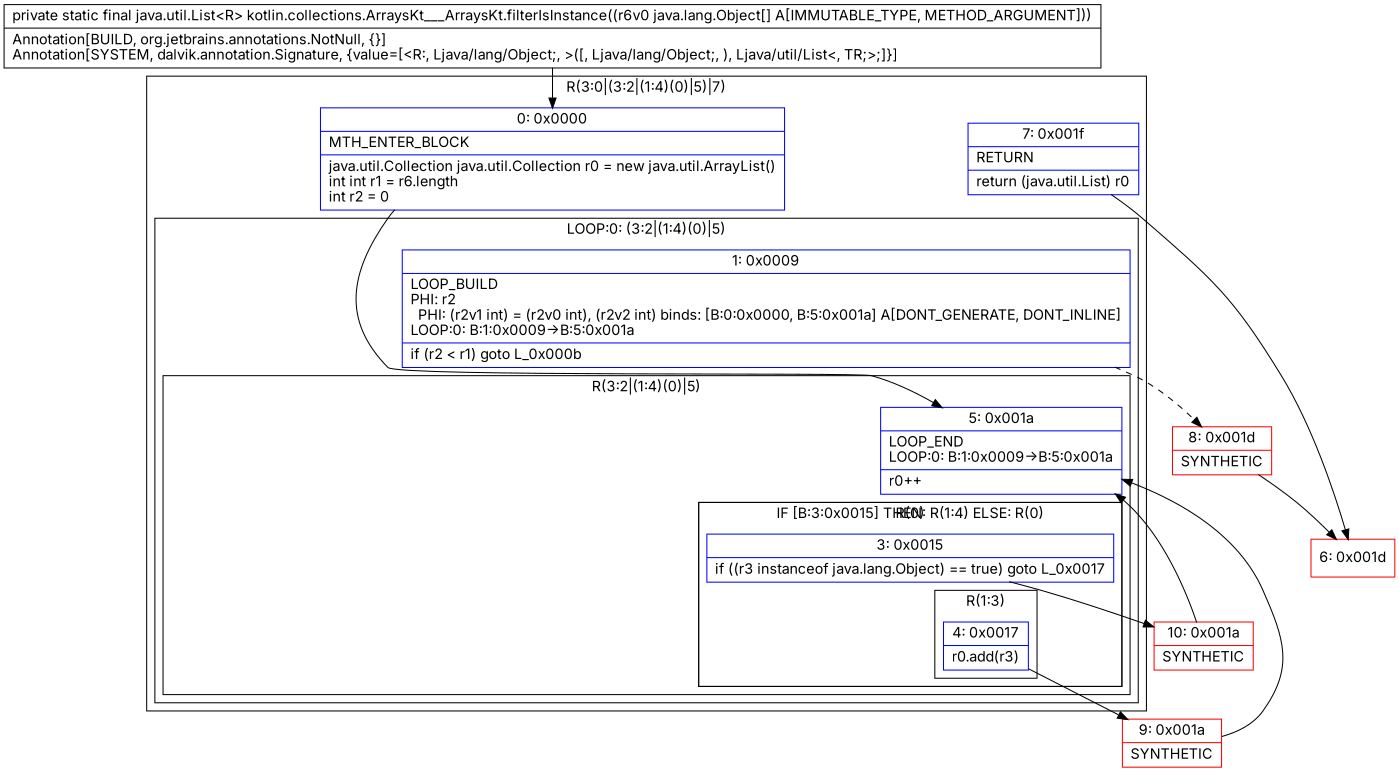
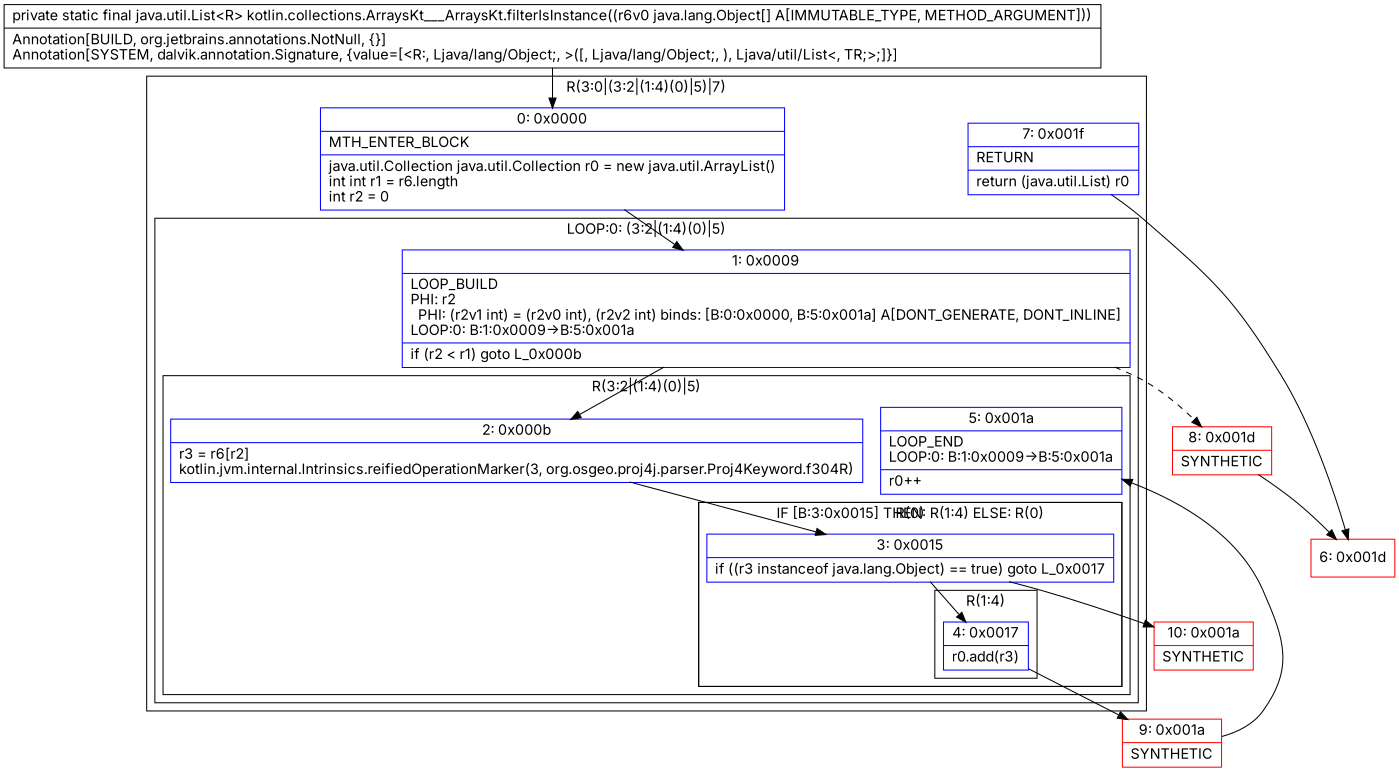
(393, 368) -> (649, 227)
none -> (517, 451)
(1168, 557) -> none
none -> (945, 598)
(986, 602) -> (986, 602)
